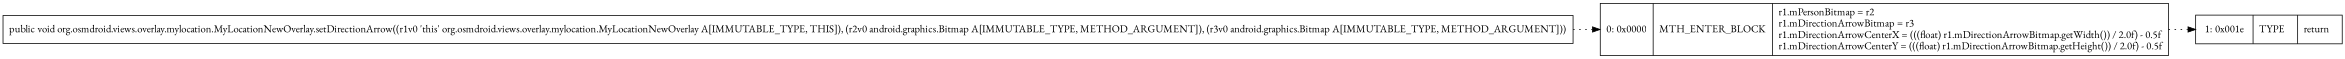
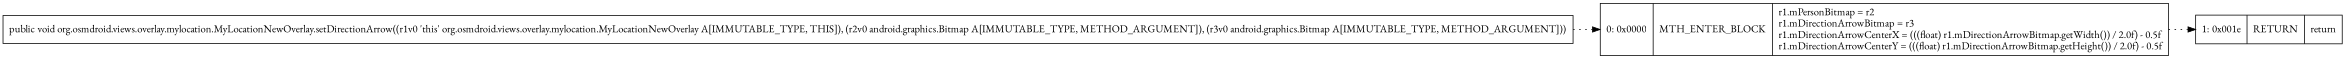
(2272, 29) -> (2276, 29)
